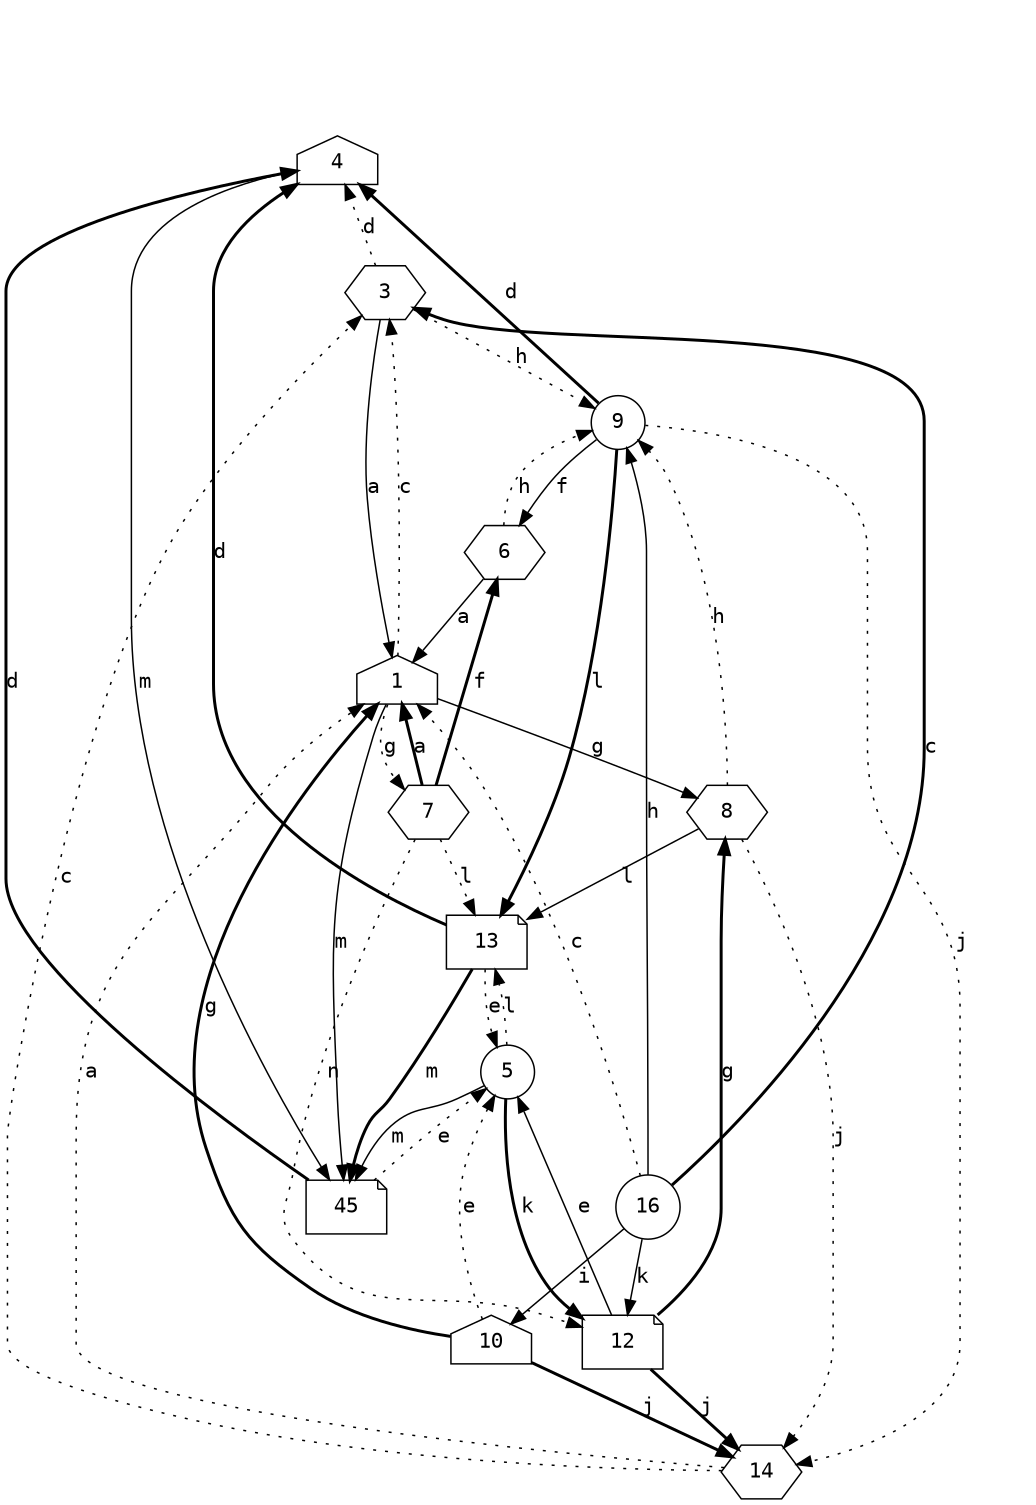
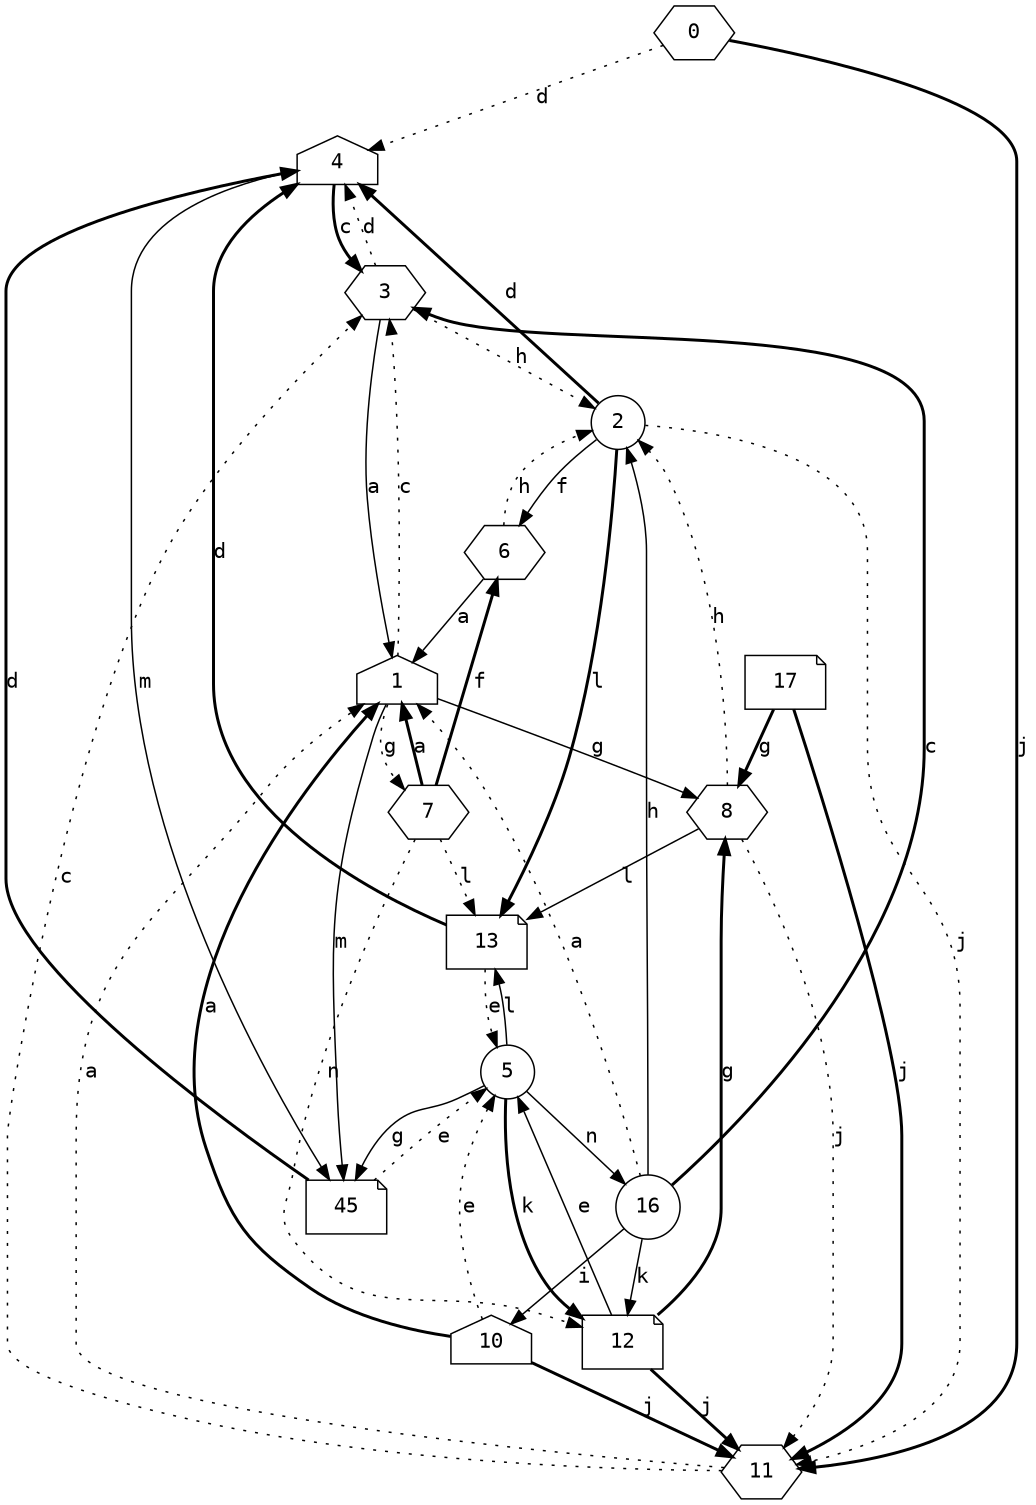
none -> (694, 33)
none -> (335, 224)
(618, 423) -> (618, 423)
none -> (785, 682)
(577, 942) -> (577, 942)
(211, 1007) -> (211, 1007)
(504, 1014) -> (504, 1014)
(411, 1067) -> none
none -> (570, 1133)
(398, 1137) -> (398, 1137)
(761, 1472) -> (761, 1472)
